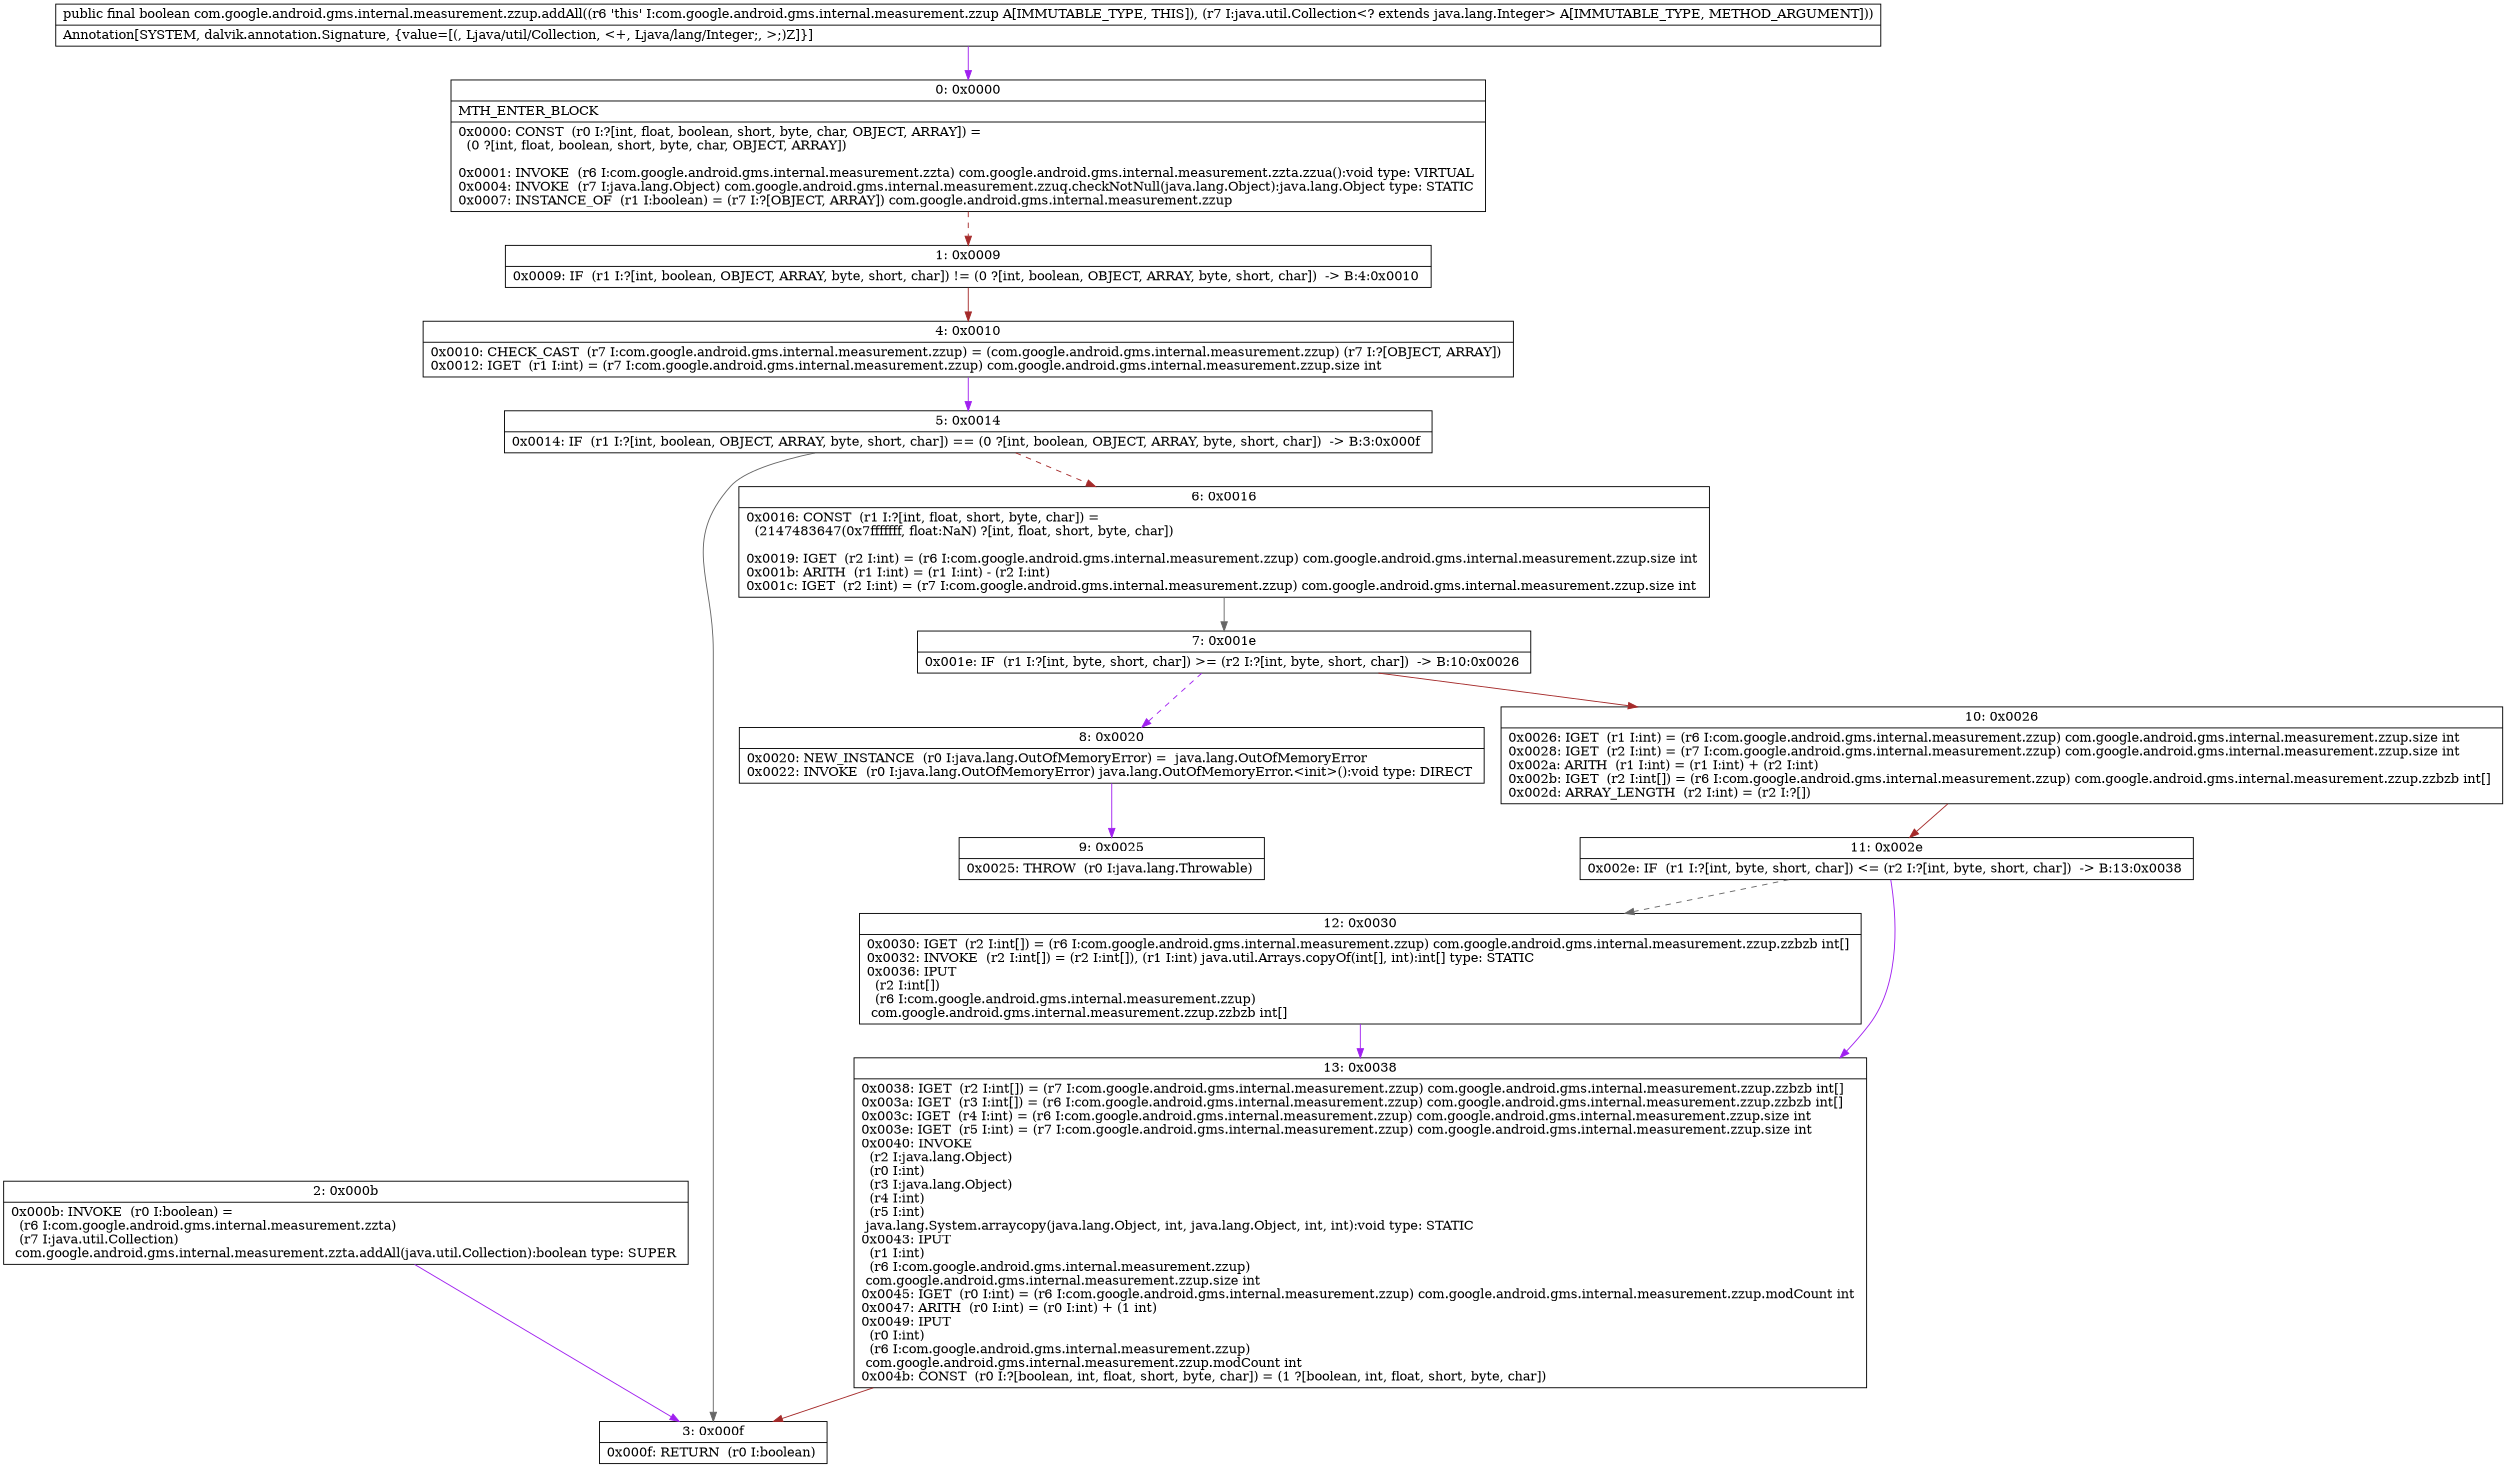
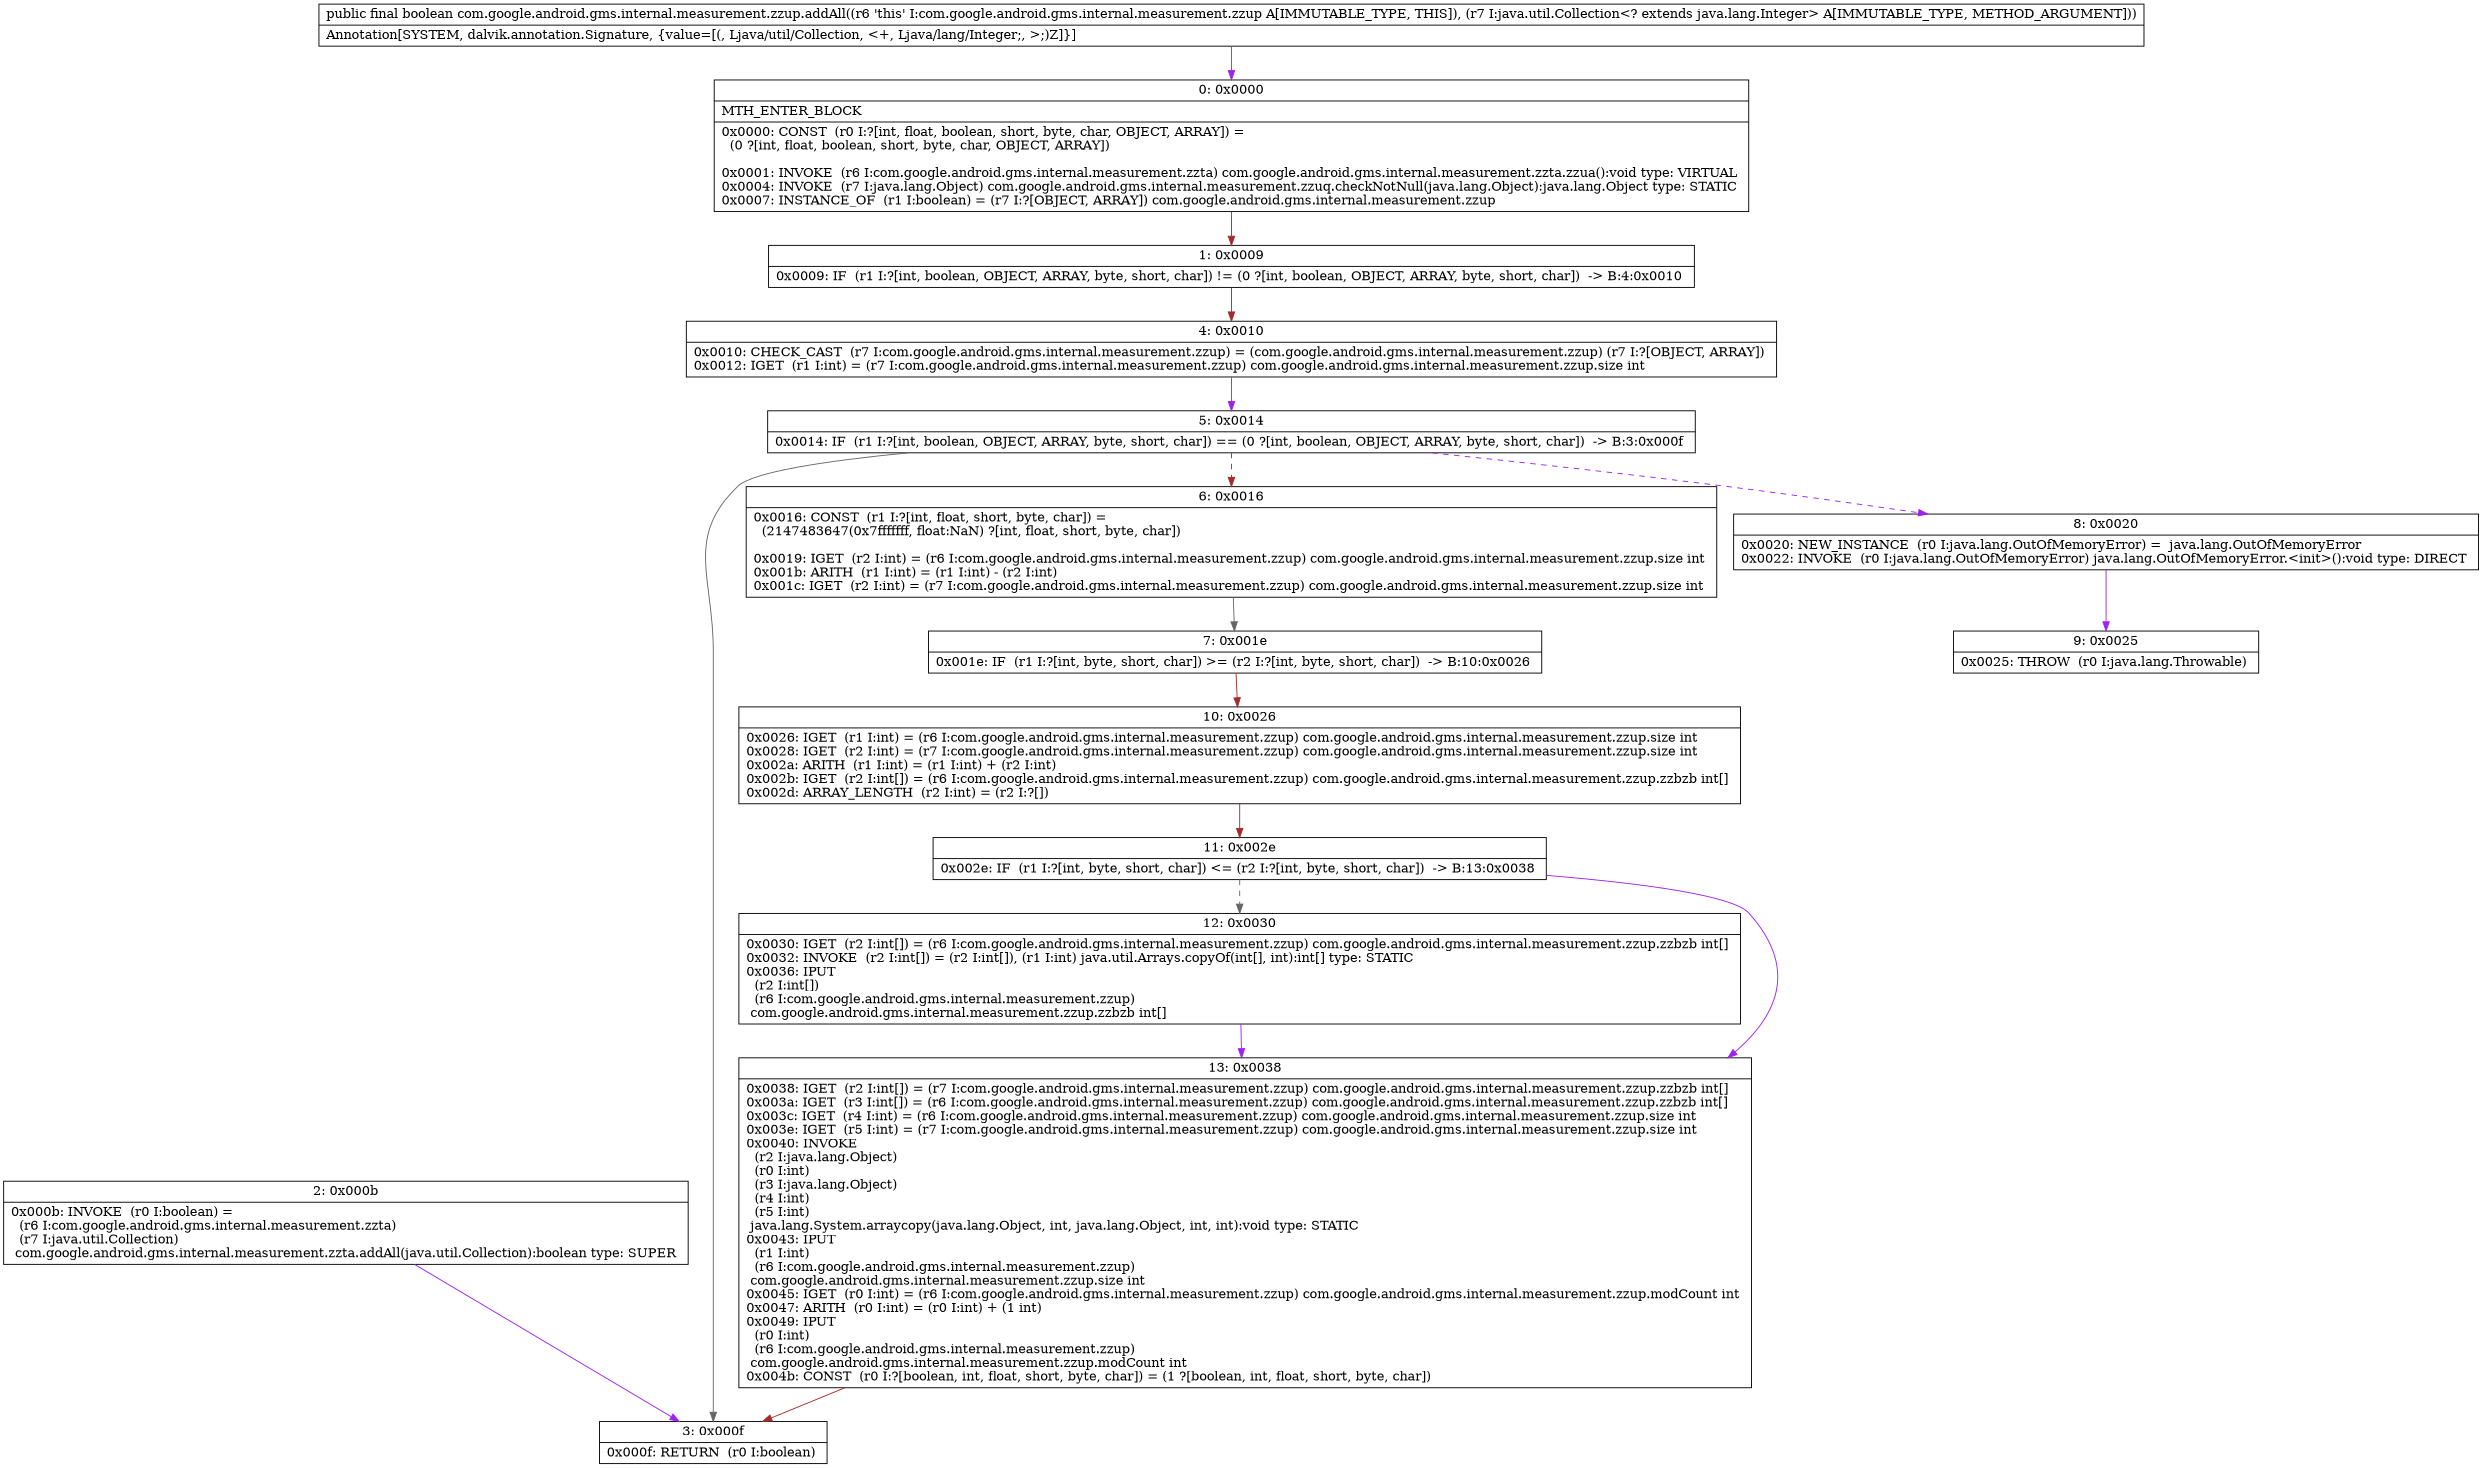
(968, 224) -> (1231, 224)
(1175, 697) -> (1676, 480)
